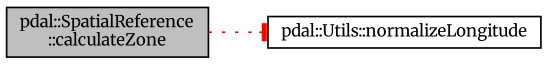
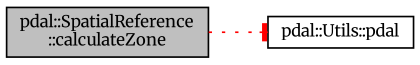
(404, 32) -> (341, 32)
